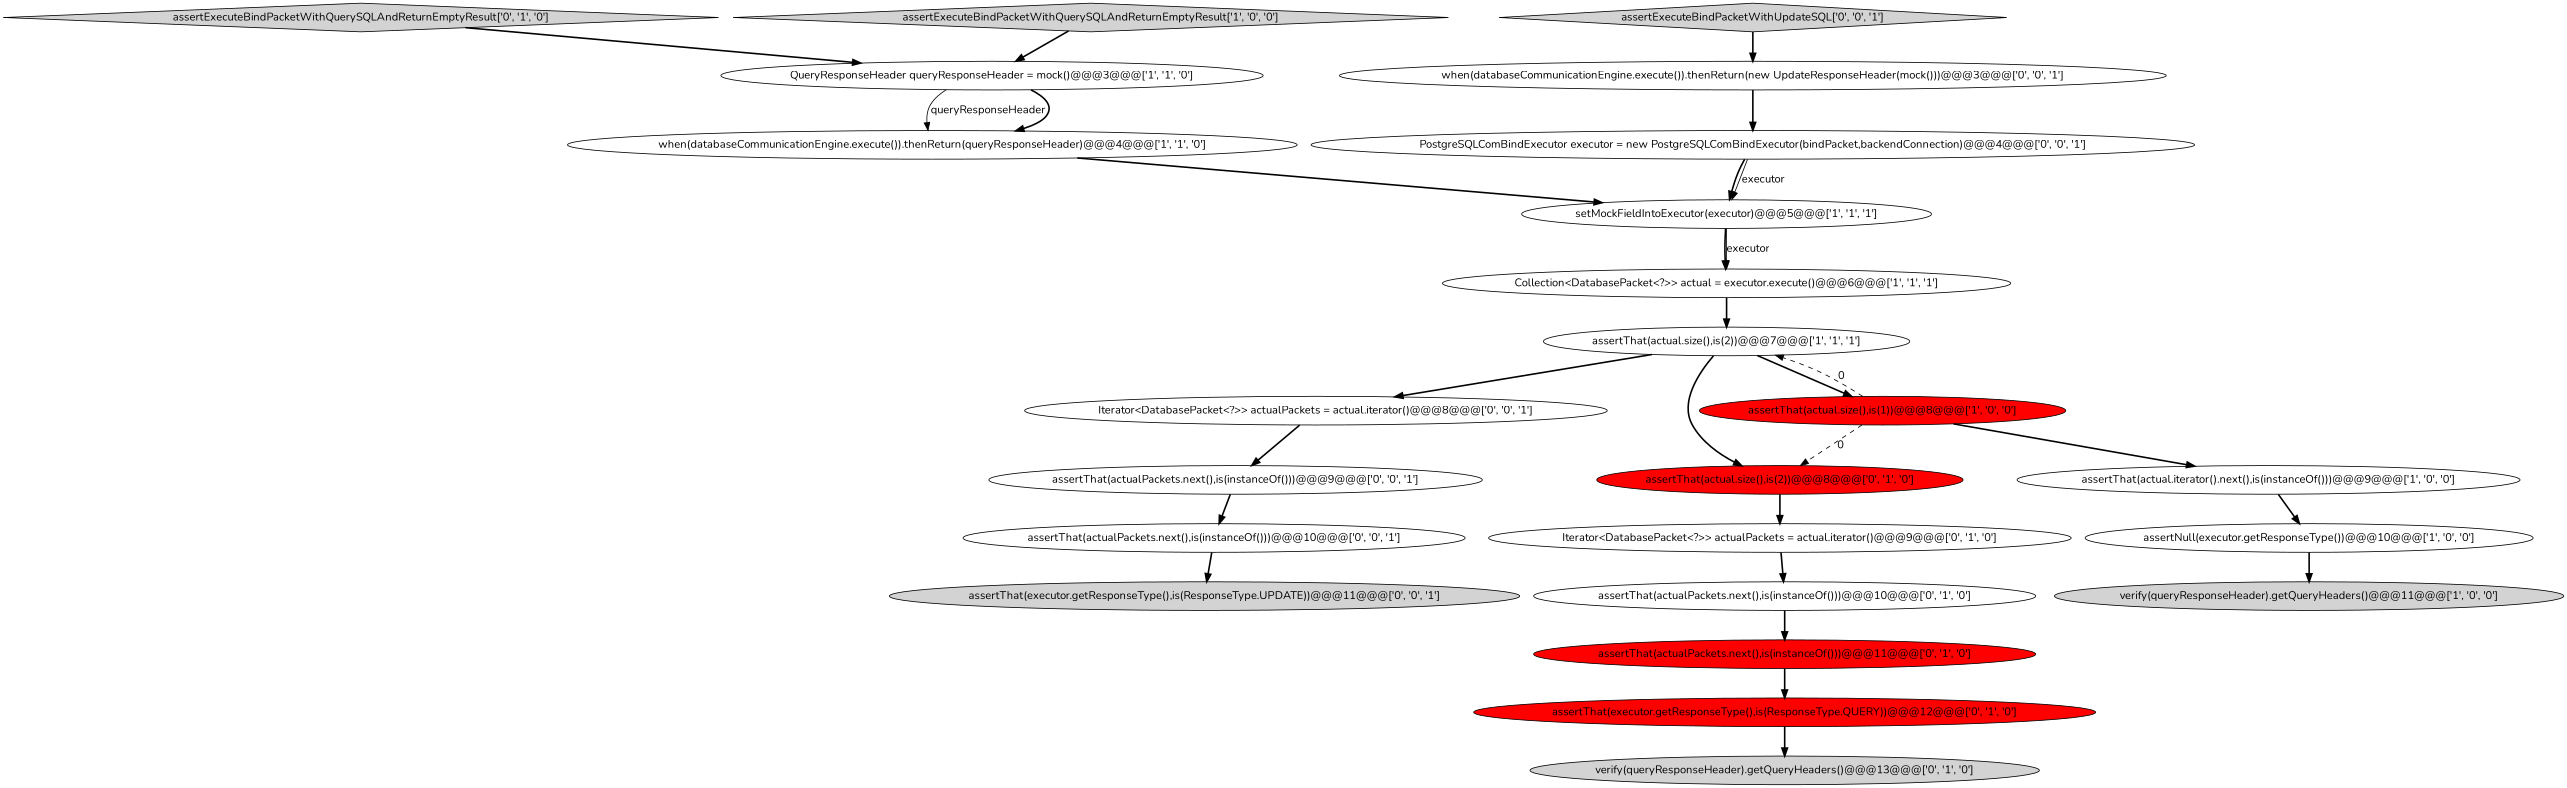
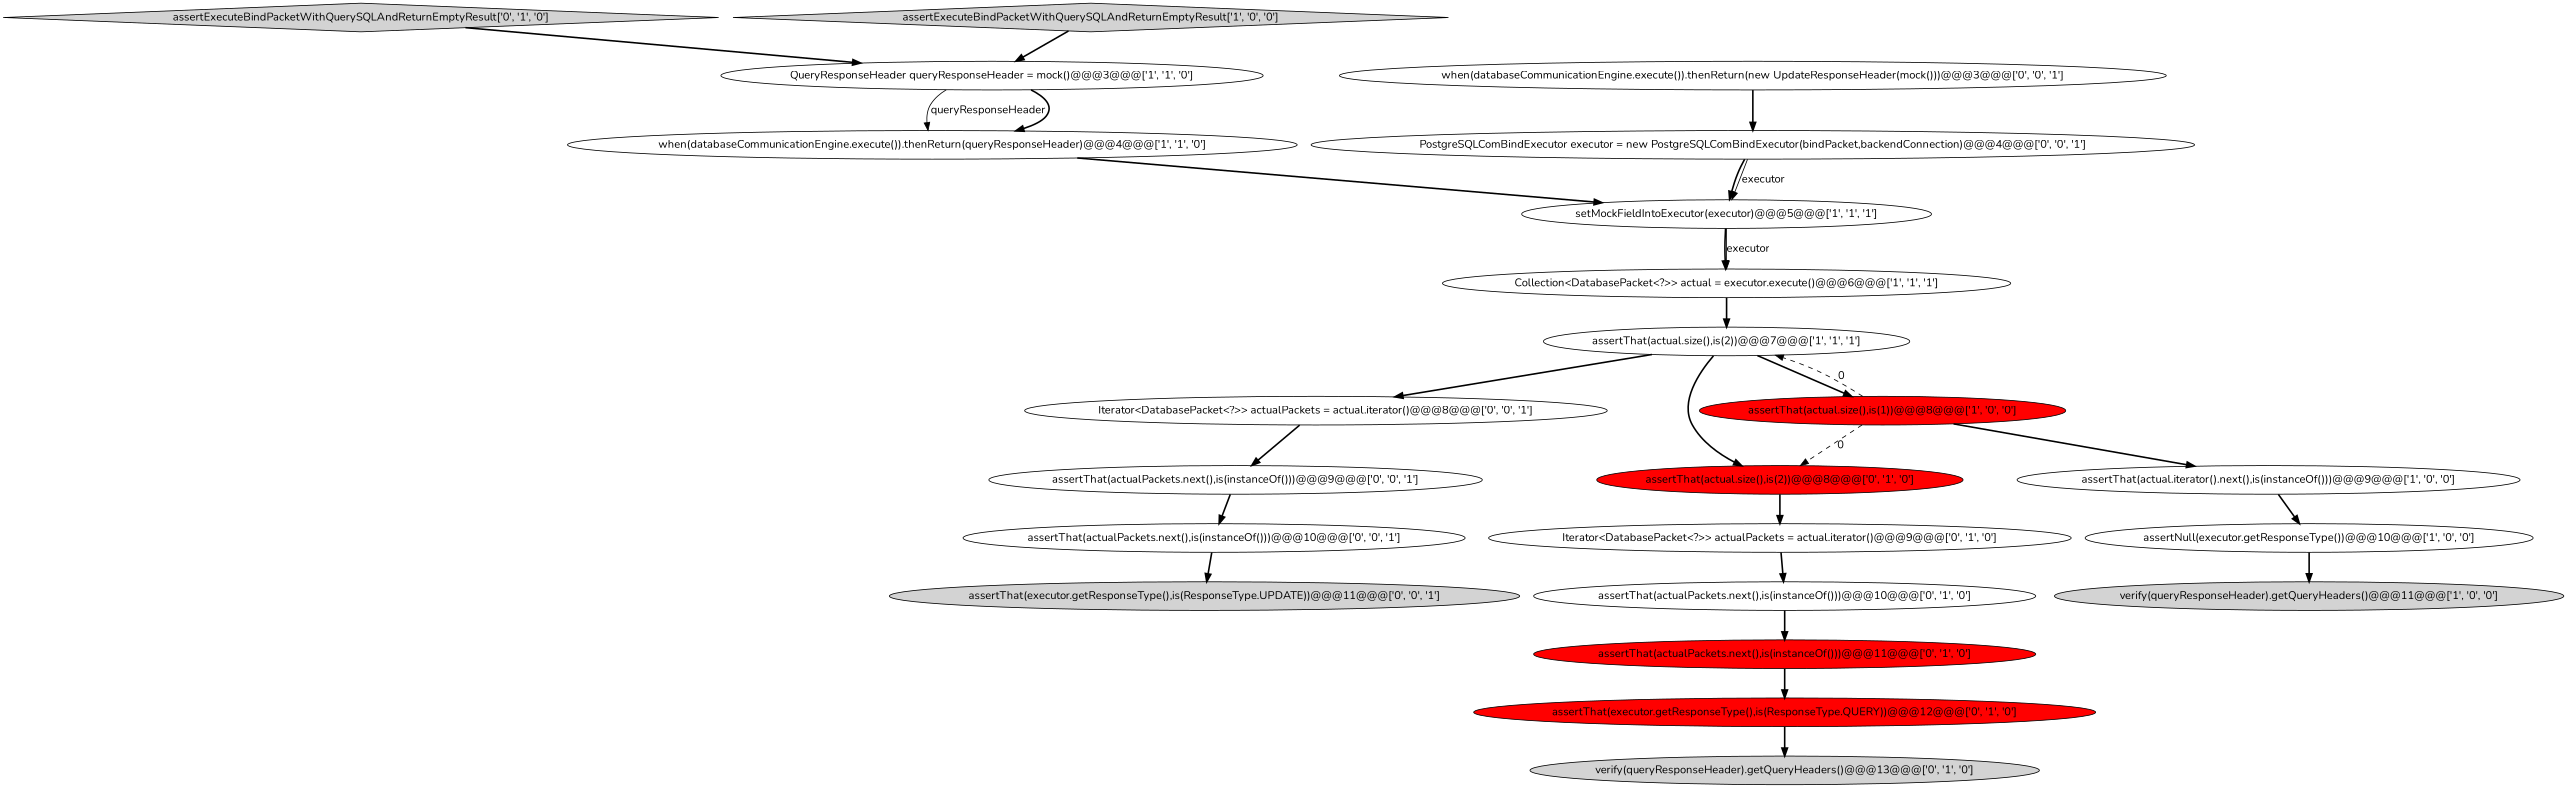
(1753, 18) -> none
